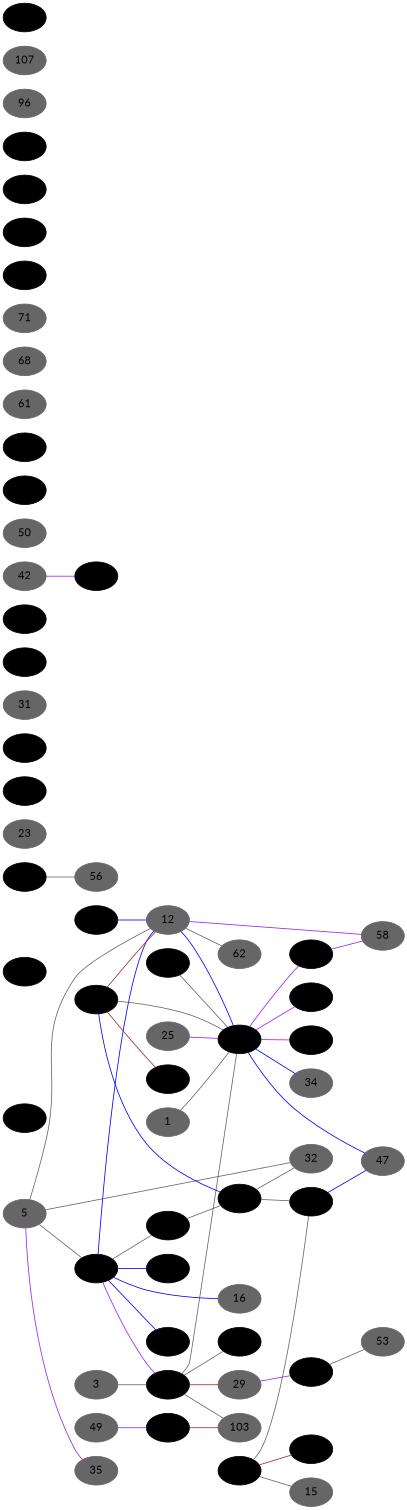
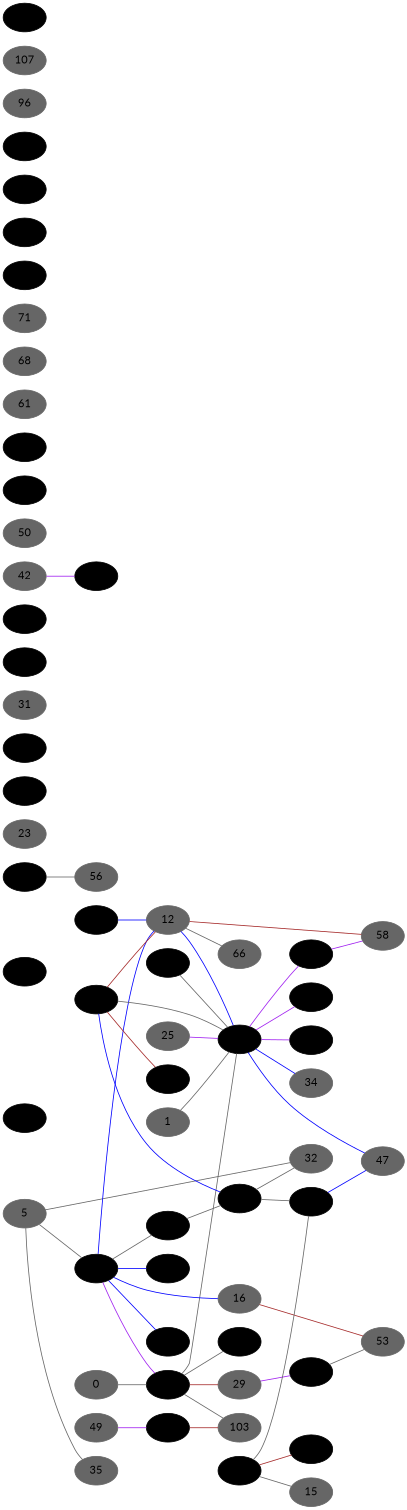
(275, 928) -> (275, 928)
(240, 954) -> (240, 954)
(52, 1042) -> none
none -> (311, 1320)
(40, 1348) -> (40, 1348)
(96, 1385) -> (96, 1385)
